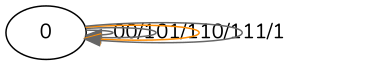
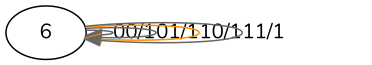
(46, 33) -> (46, 33)
